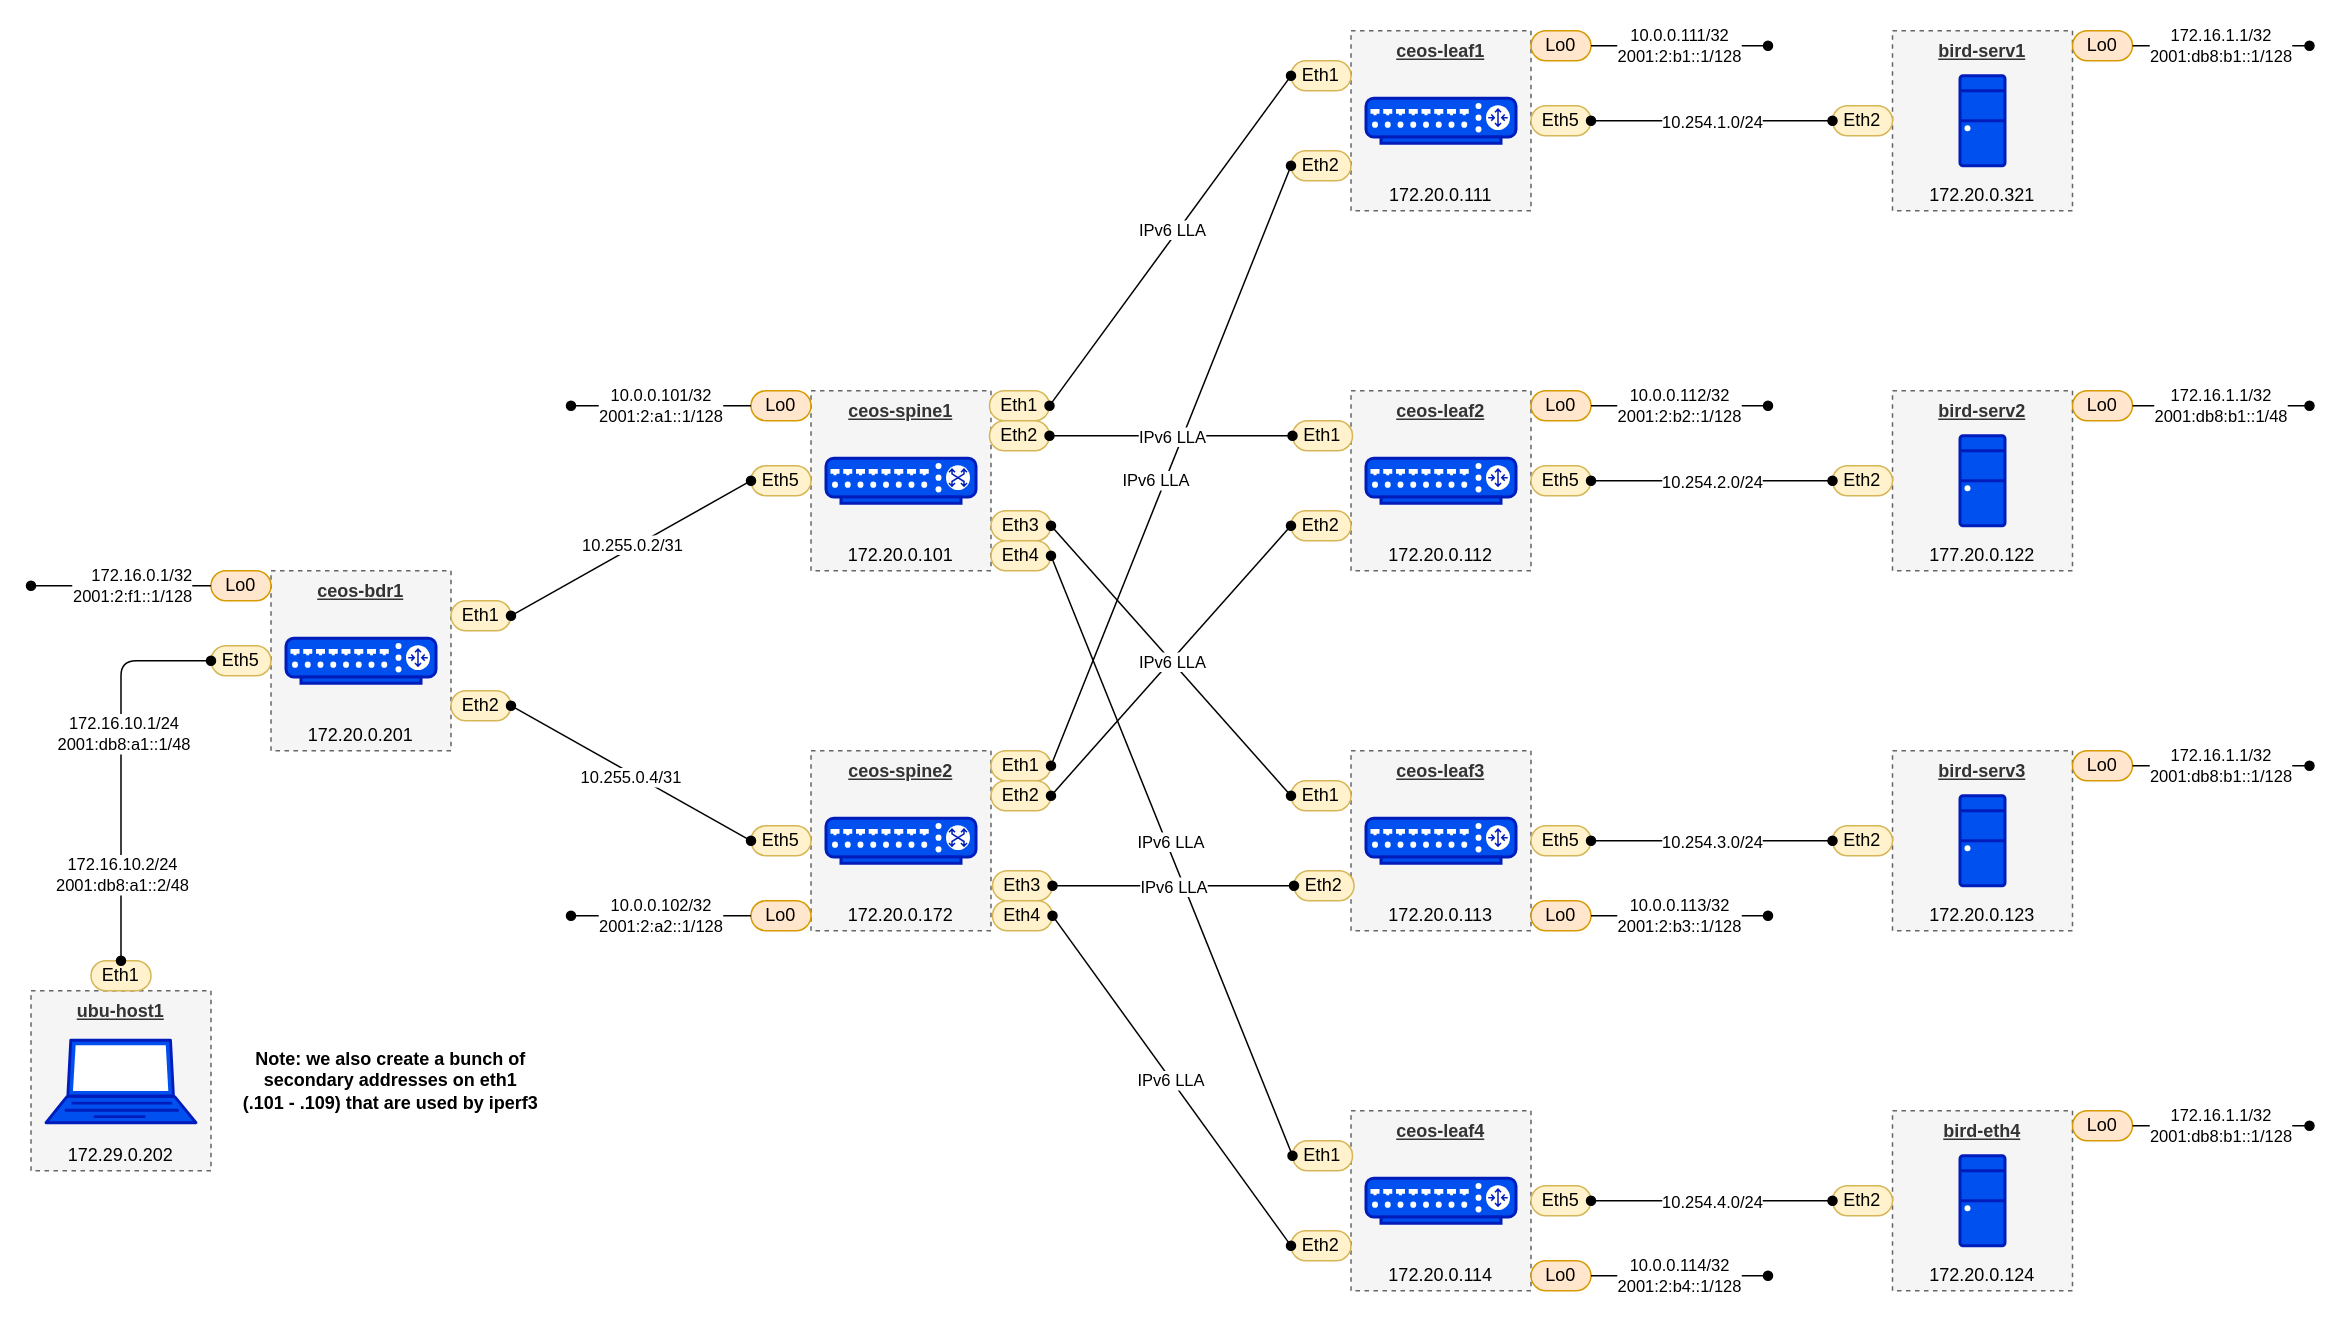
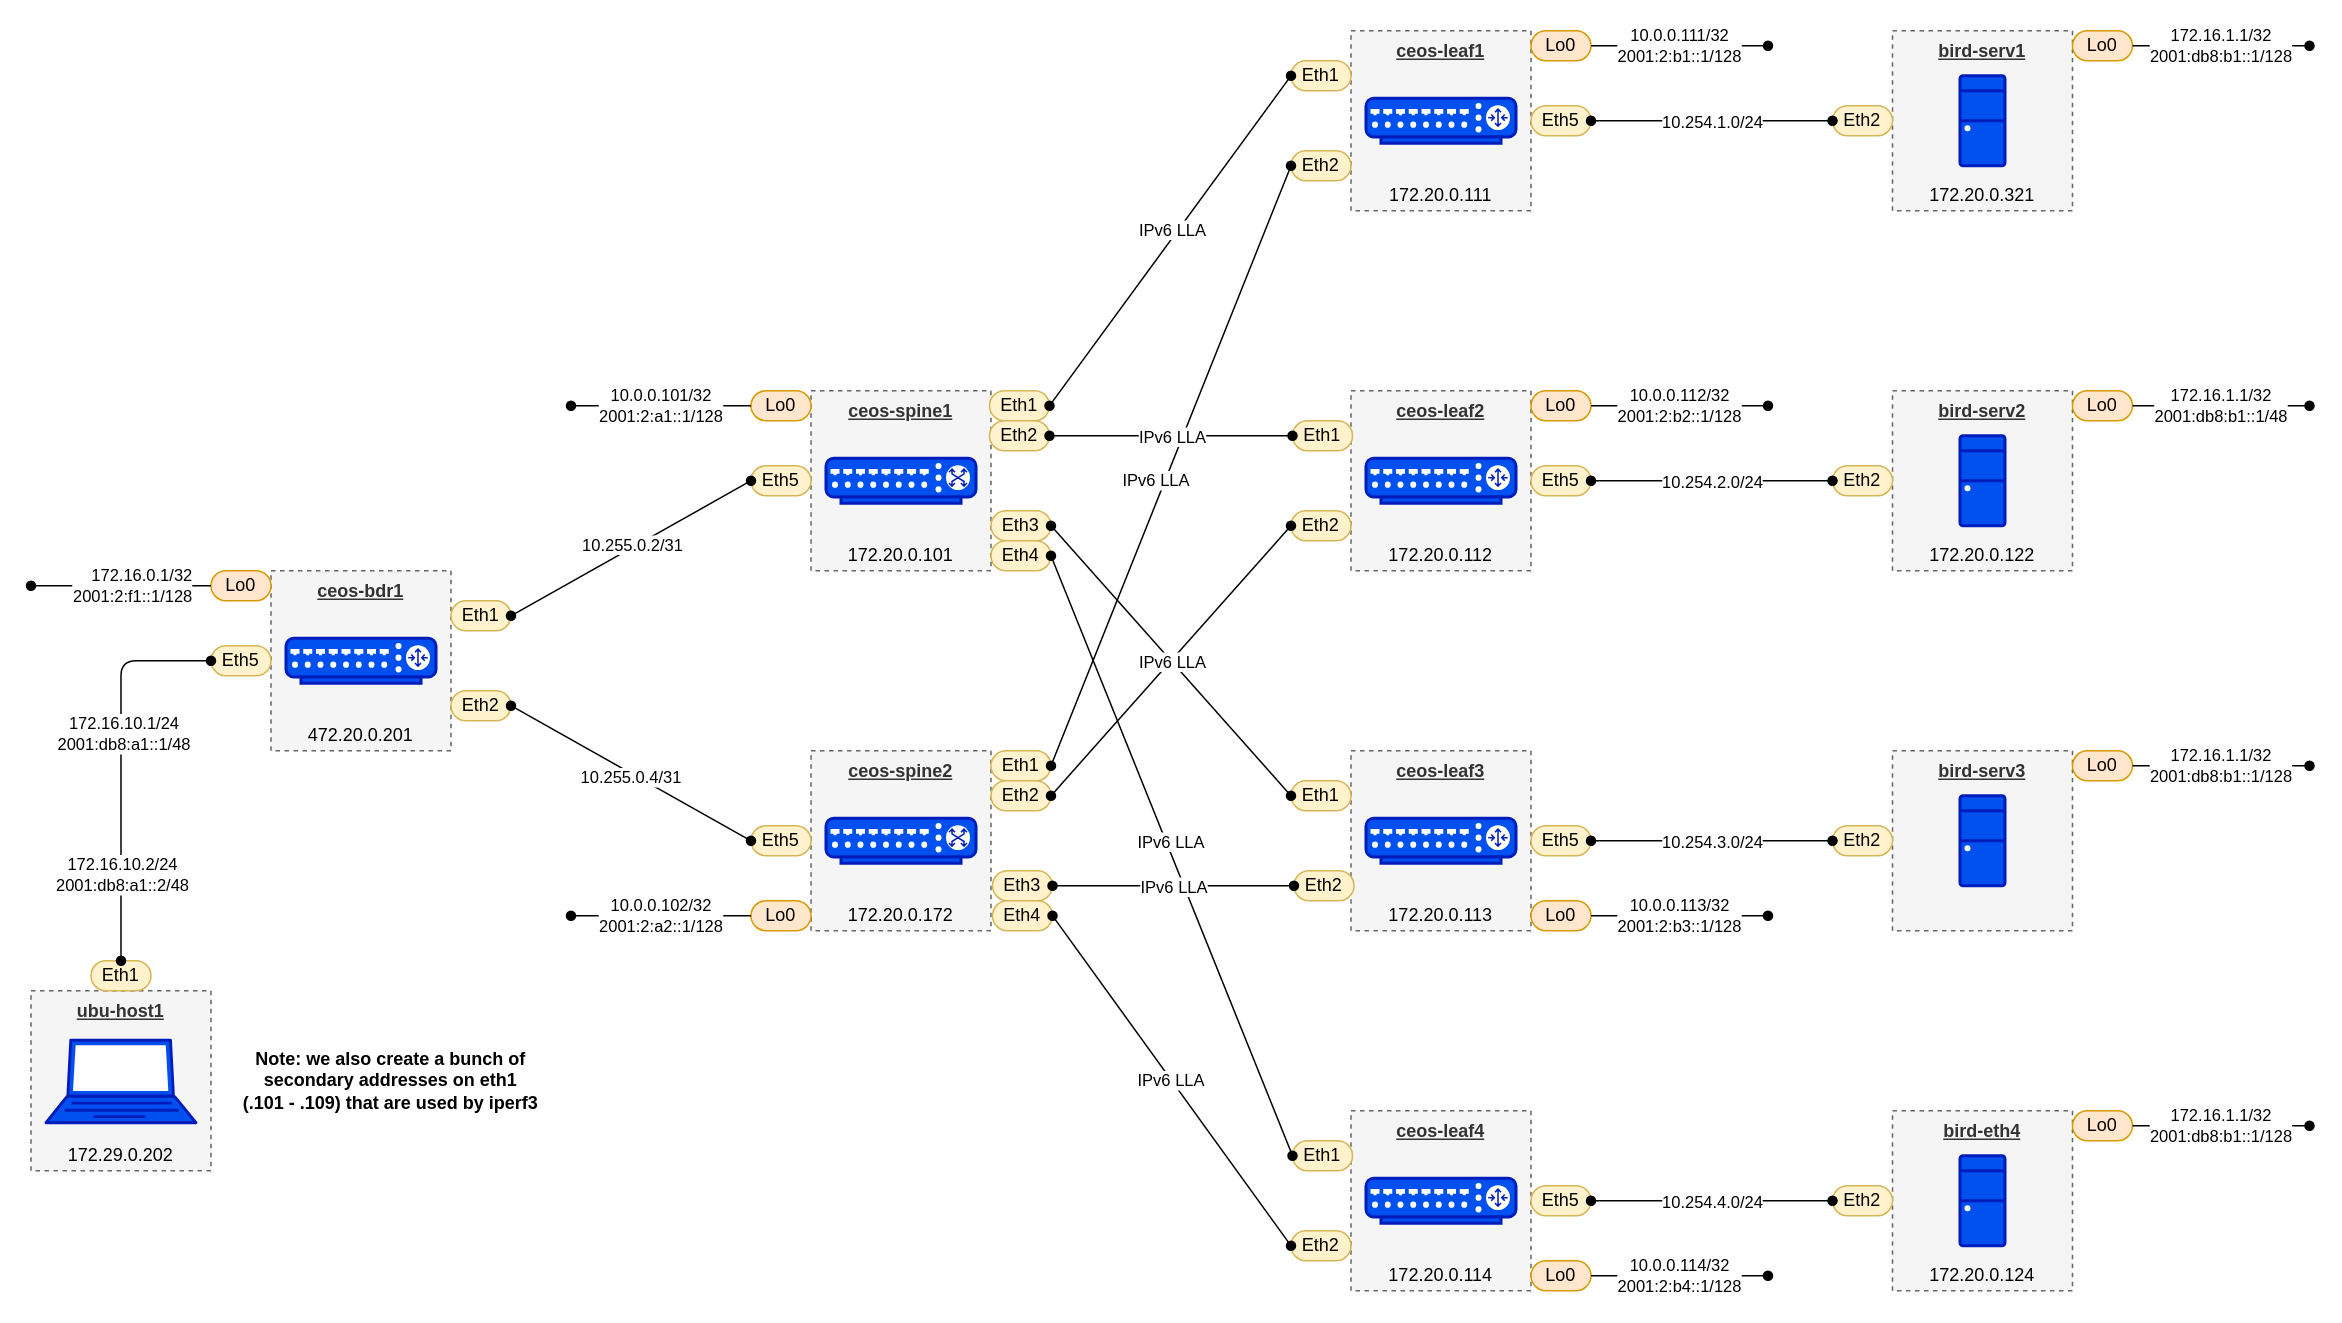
(1982, 556) -> (1982, 556)
(361, 736) -> (361, 736)
(1982, 916) -> none
